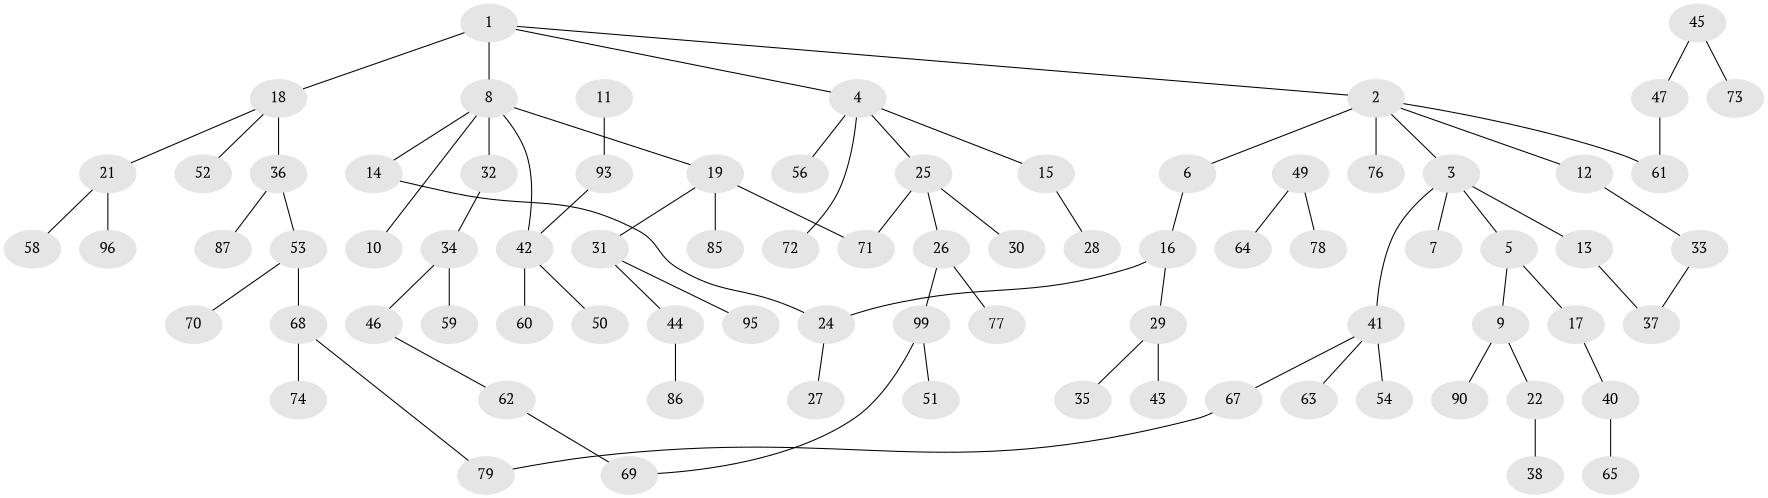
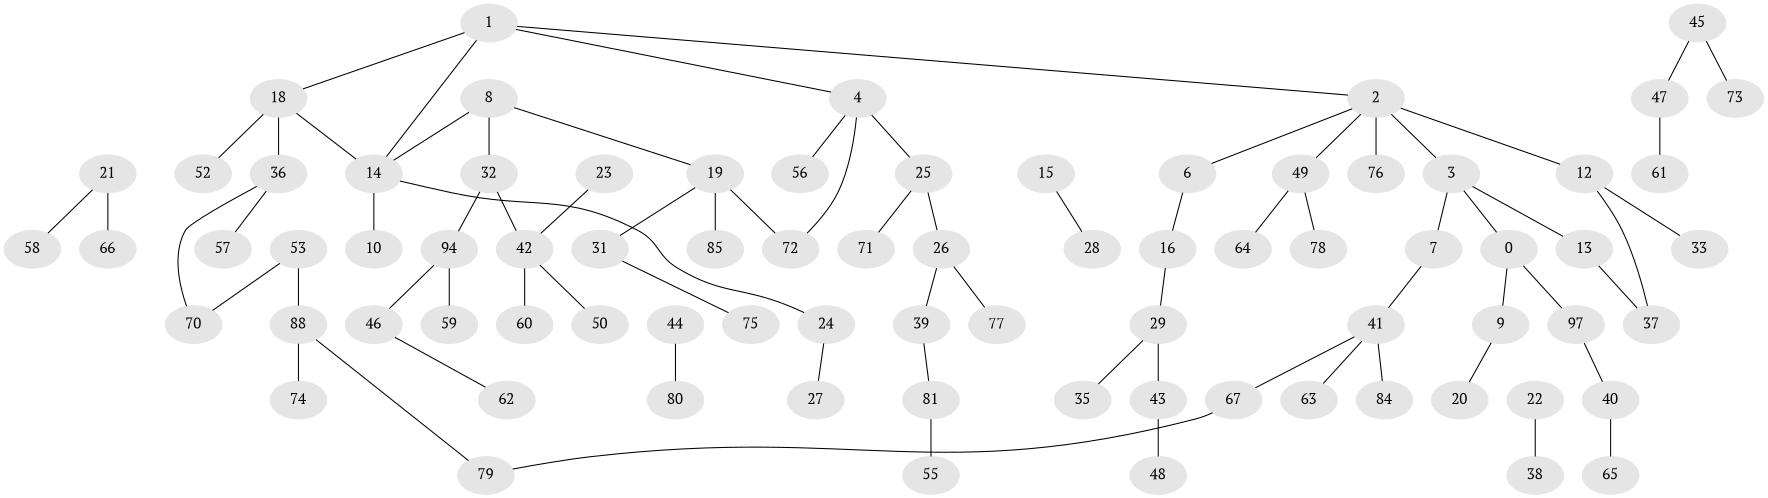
(489, 61) -> (431, 98)
(604, 98) -> none
(1522, 127) -> (1338, 136)
(193, 136) -> (326, 136)
(952, 136) -> none
(530, 169) -> (507, 211)
(431, 174) -> (374, 212)
(604, 174) -> (604, 174)
(289, 212) -> (187, 228)
(791, 212) -> (753, 211)
(1391, 240) -> (1405, 287)
(108, 249) -> (108, 249)
(223, 249) -> (223, 249)
(449, 249) -> (449, 249)
(1017, 249) -> none
(1509, 249) -> (1509, 249)
(638, 287) -> none
(1676, 287) -> (1629, 246)
(999, 290) -> none
(298, 325) -> (298, 325)
(751, 325) -> (751, 325)
(922, 325) -> (922, 325)
(1576, 325) -> (1576, 325)
(1518, 362) -> none
(675, 400) -> (675, 400)
(931, 400) -> (931, 400)
(1384, 400) -> (1384, 400)
(1460, 400) -> (1460, 400)
(629, 475) -> none
none -> (931, 475)
none -> (1158, 475)
